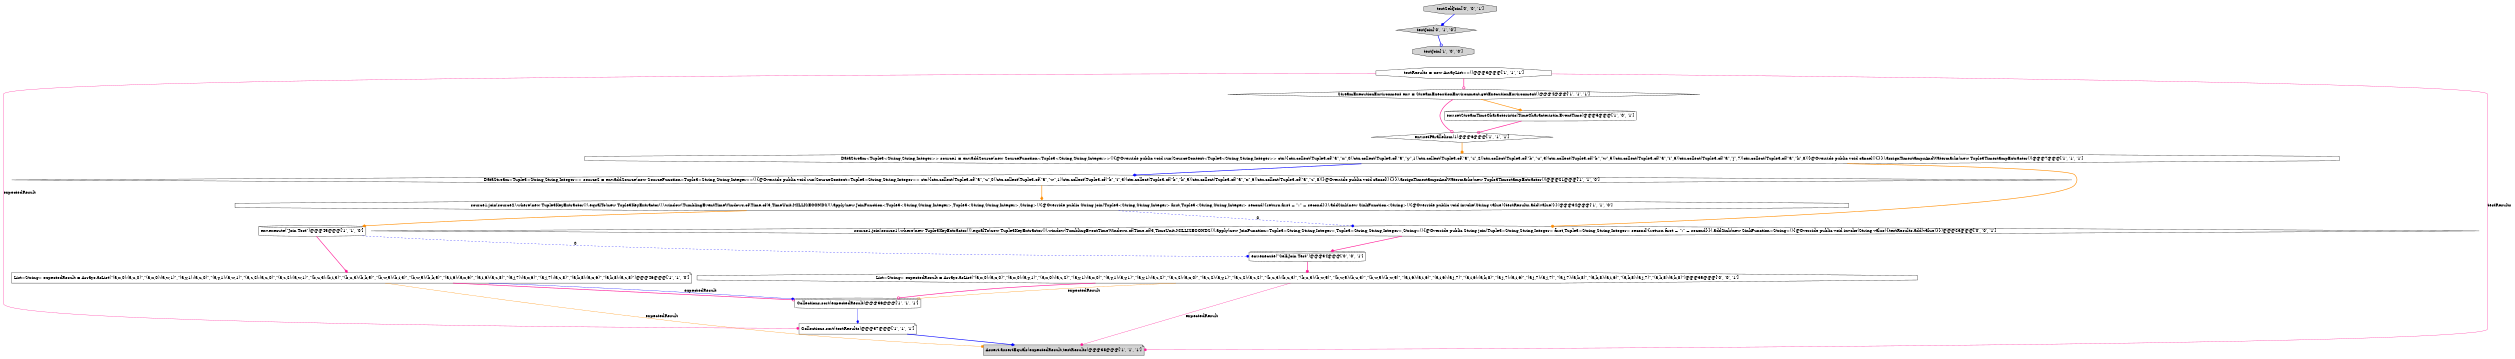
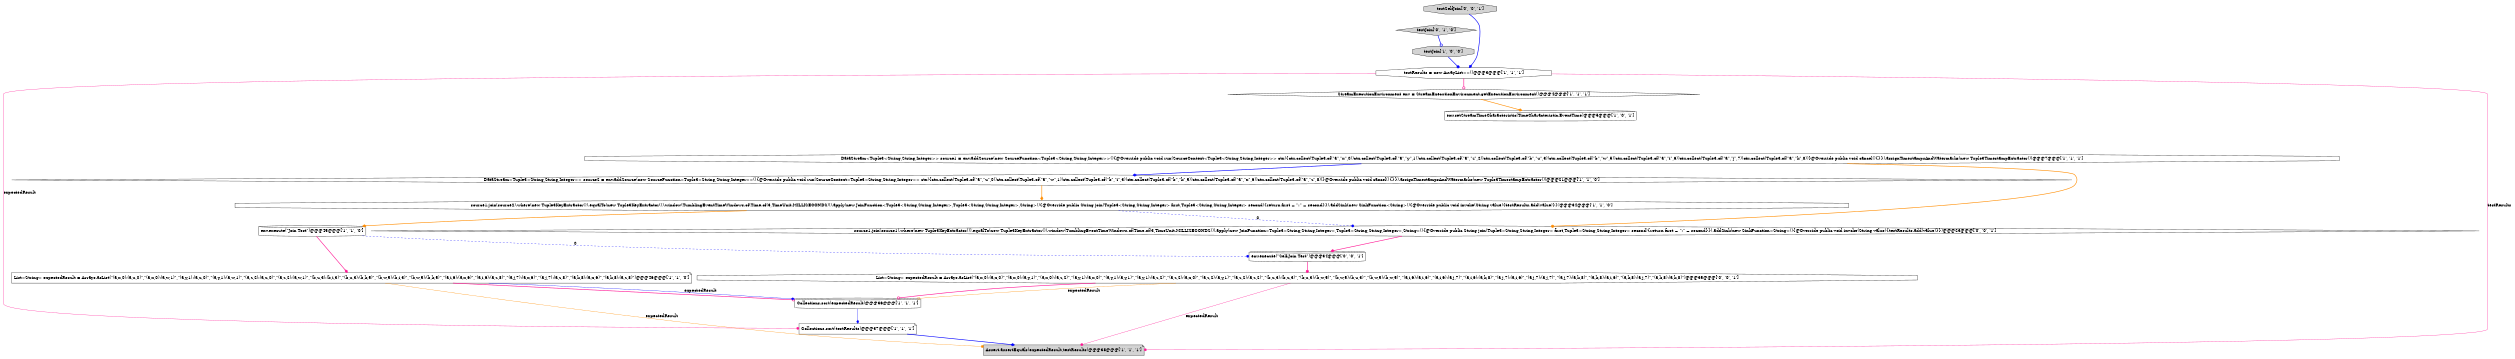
(1449, 19) -> (1480, 38)
none -> (1453, 61)
(1462, 137) -> none
